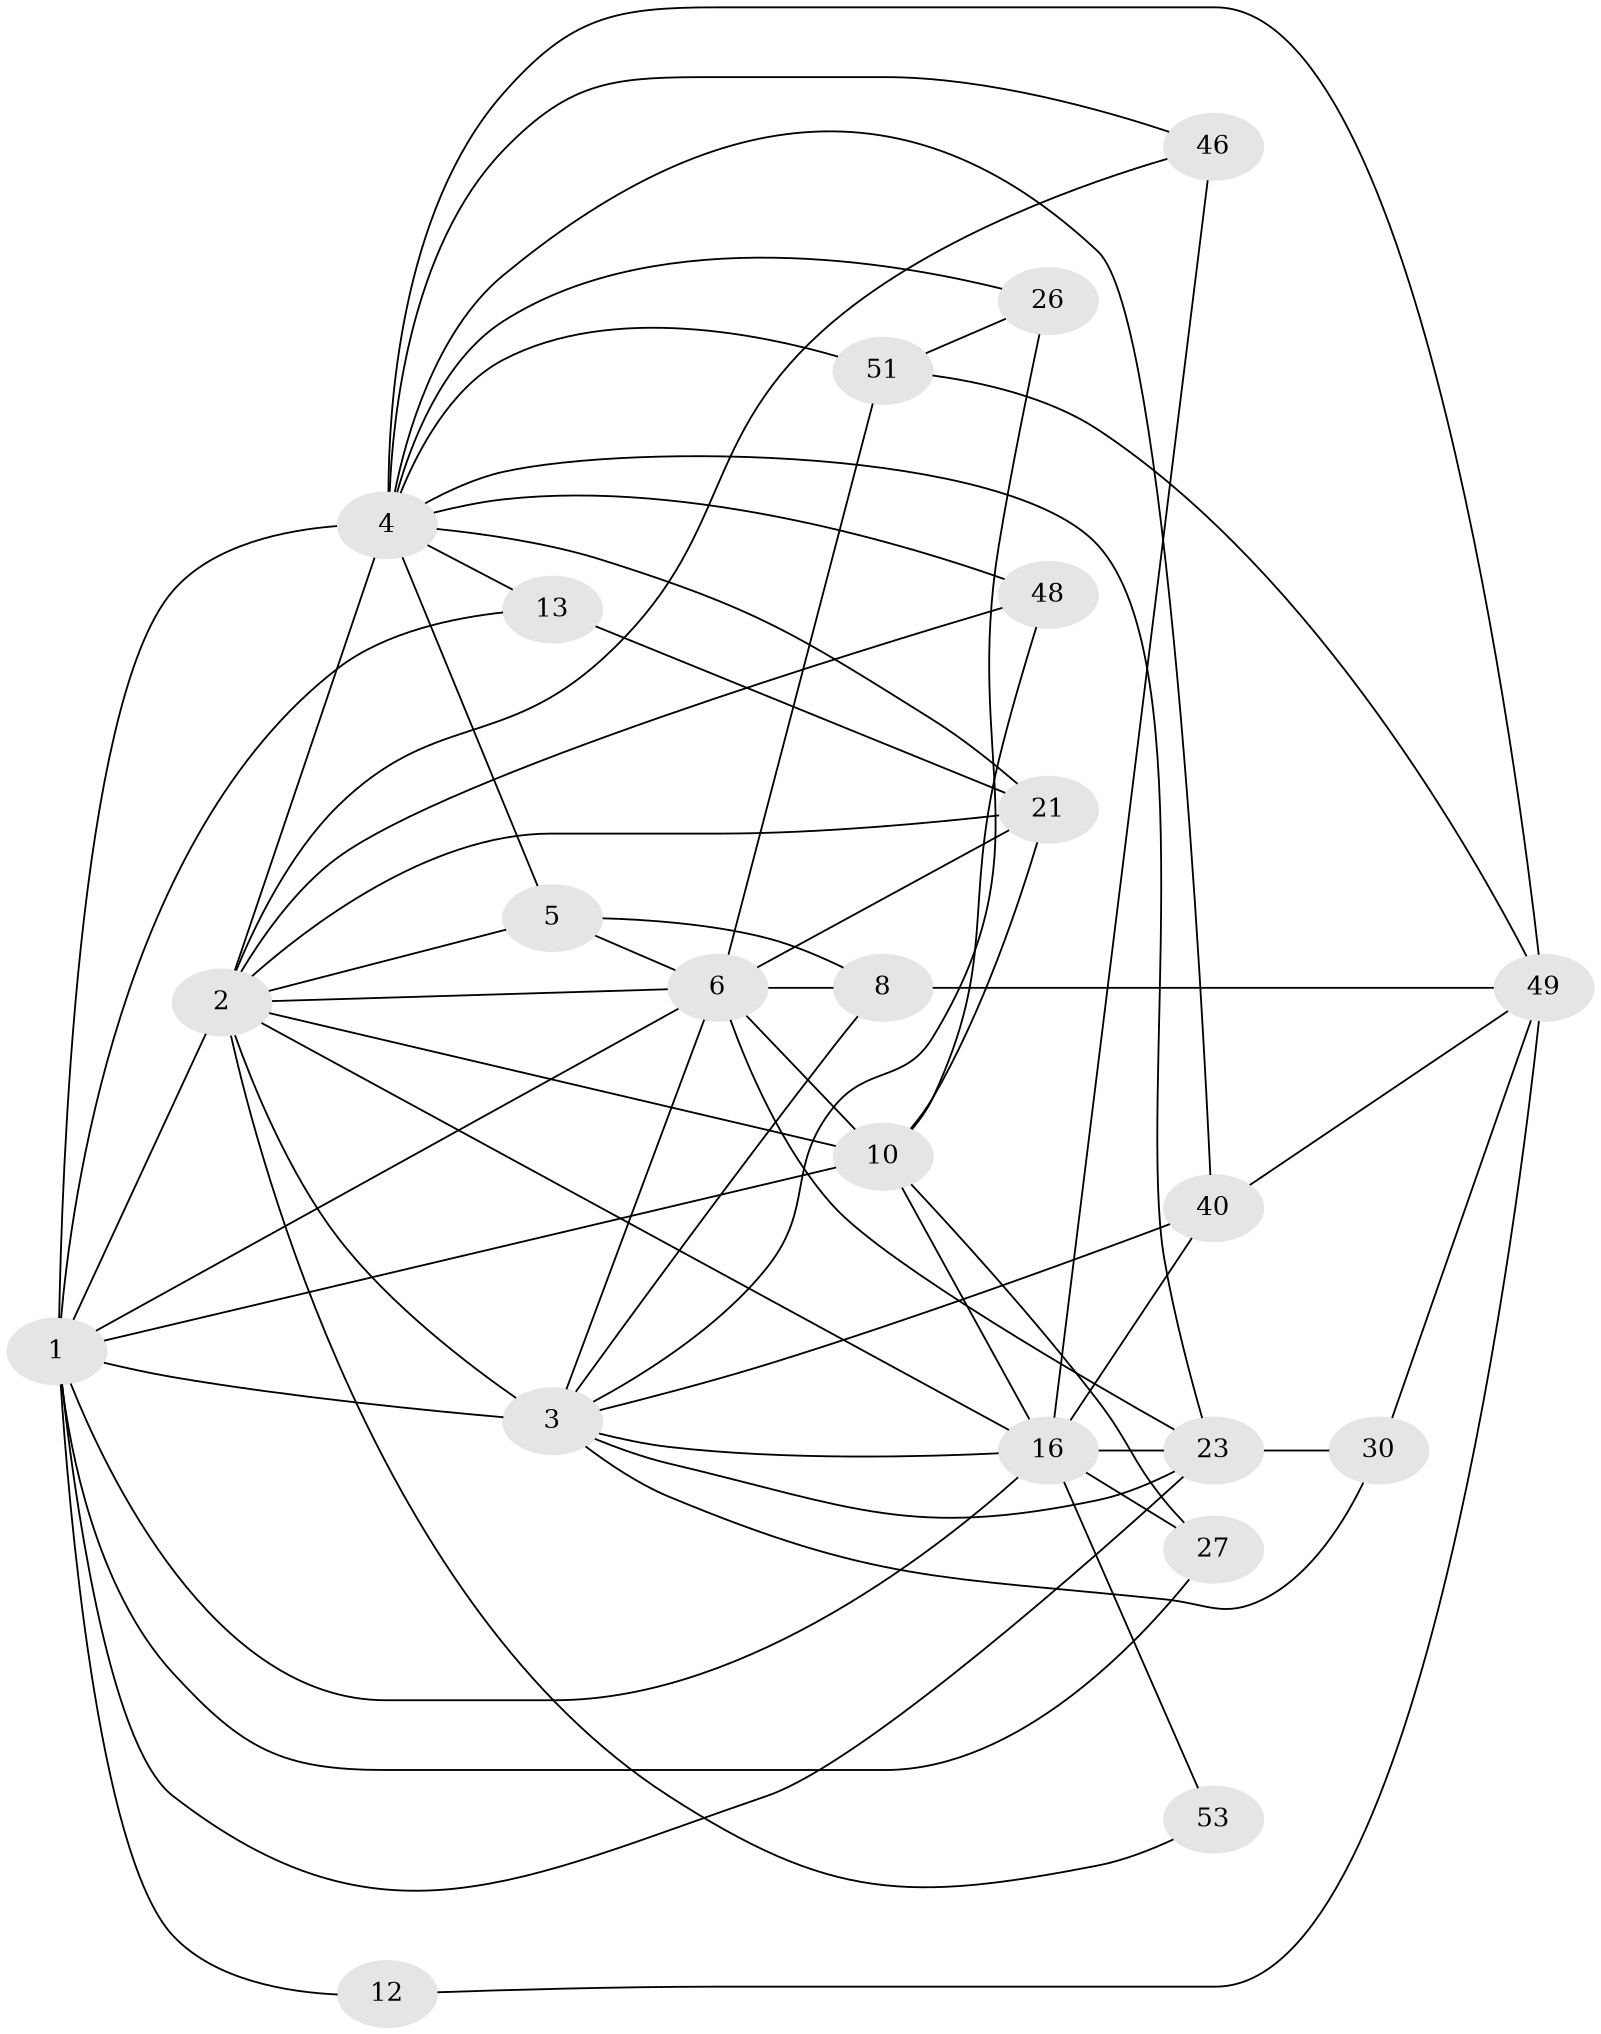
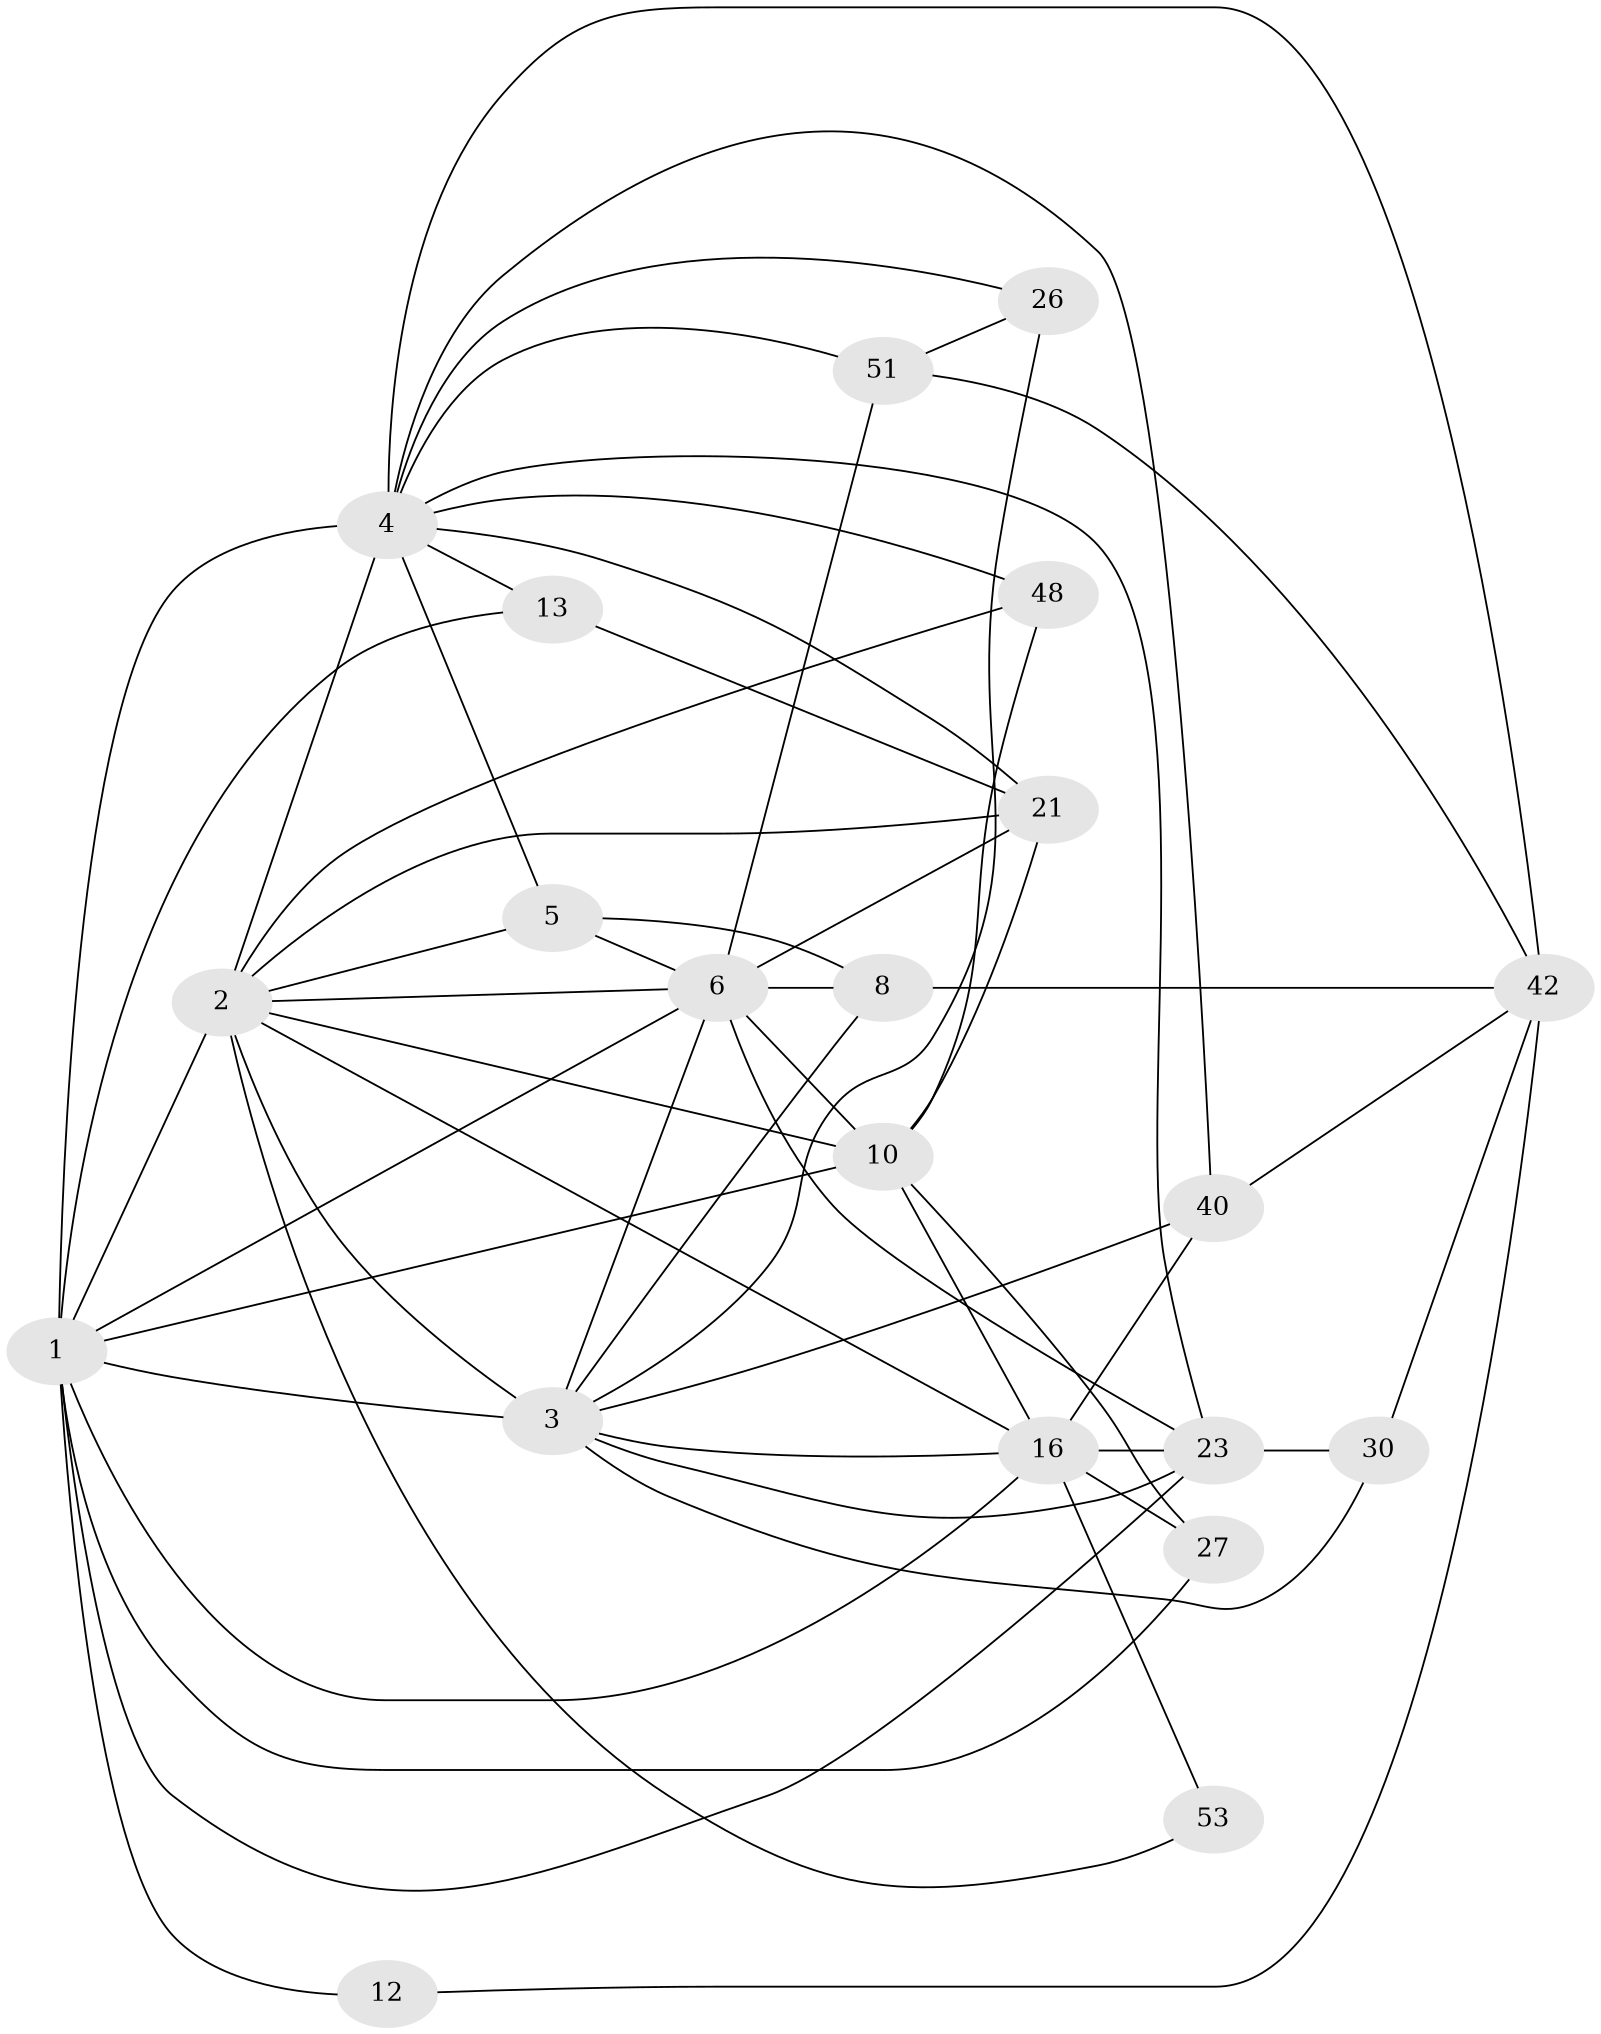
(1214, 147) -> none
(1544, 988) -> (1544, 988)
